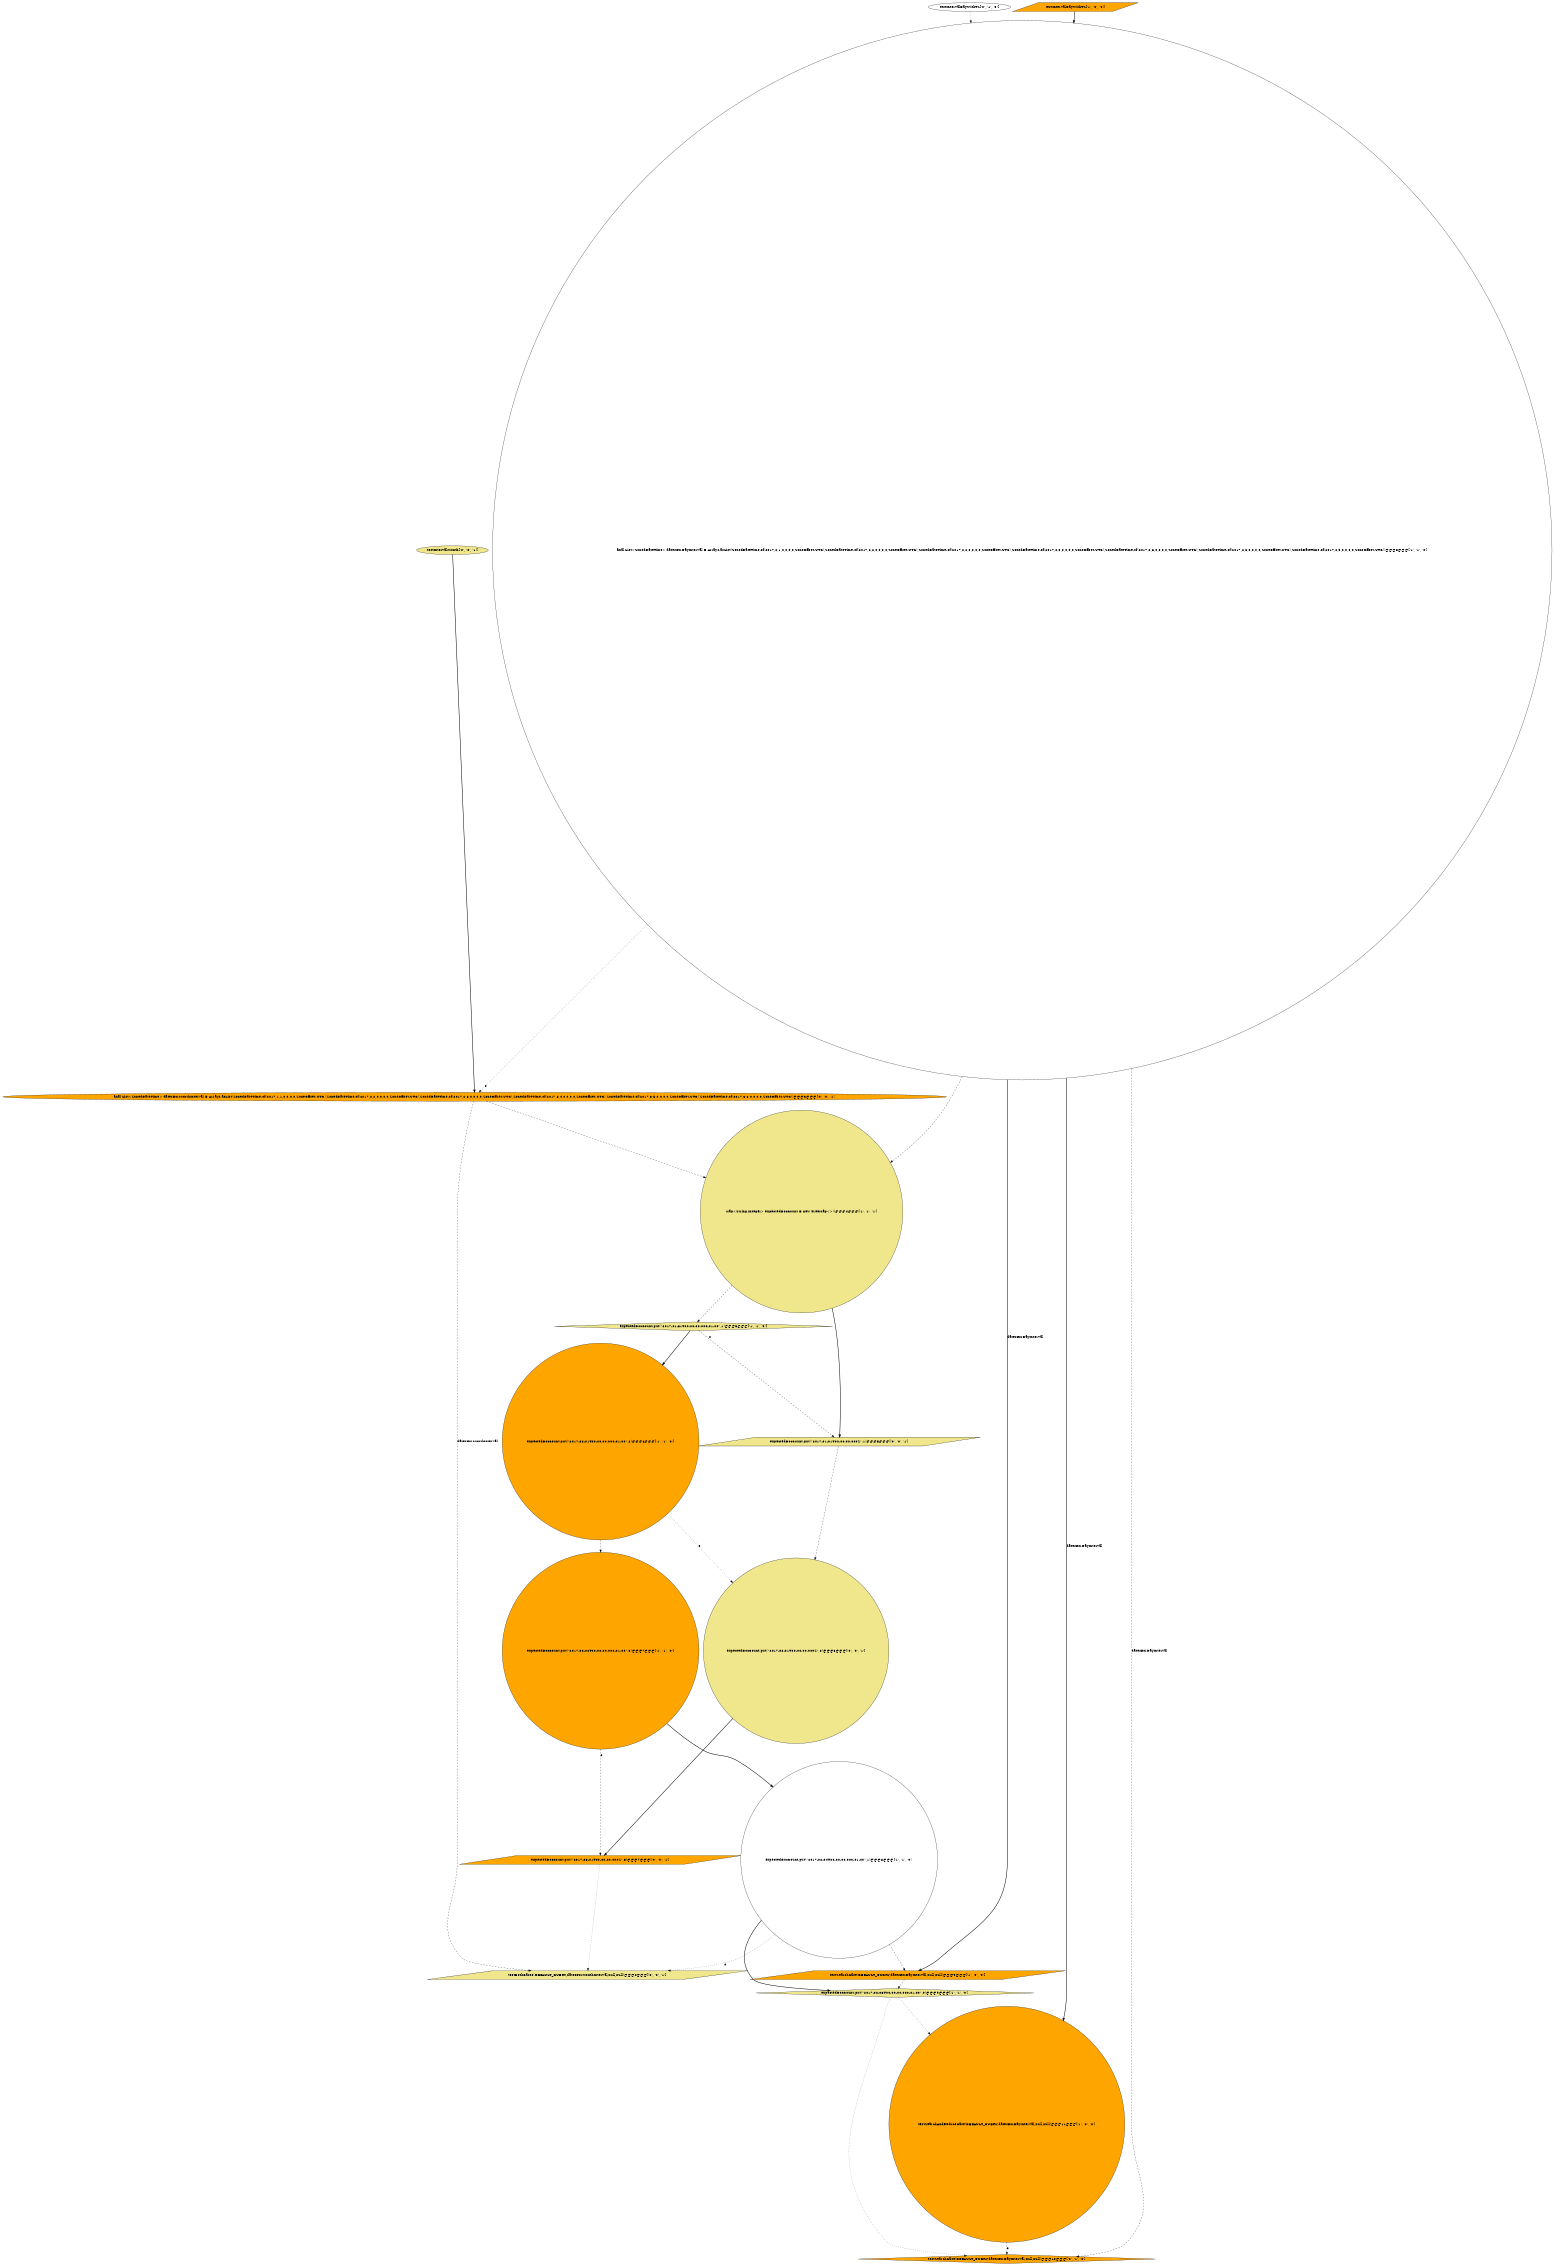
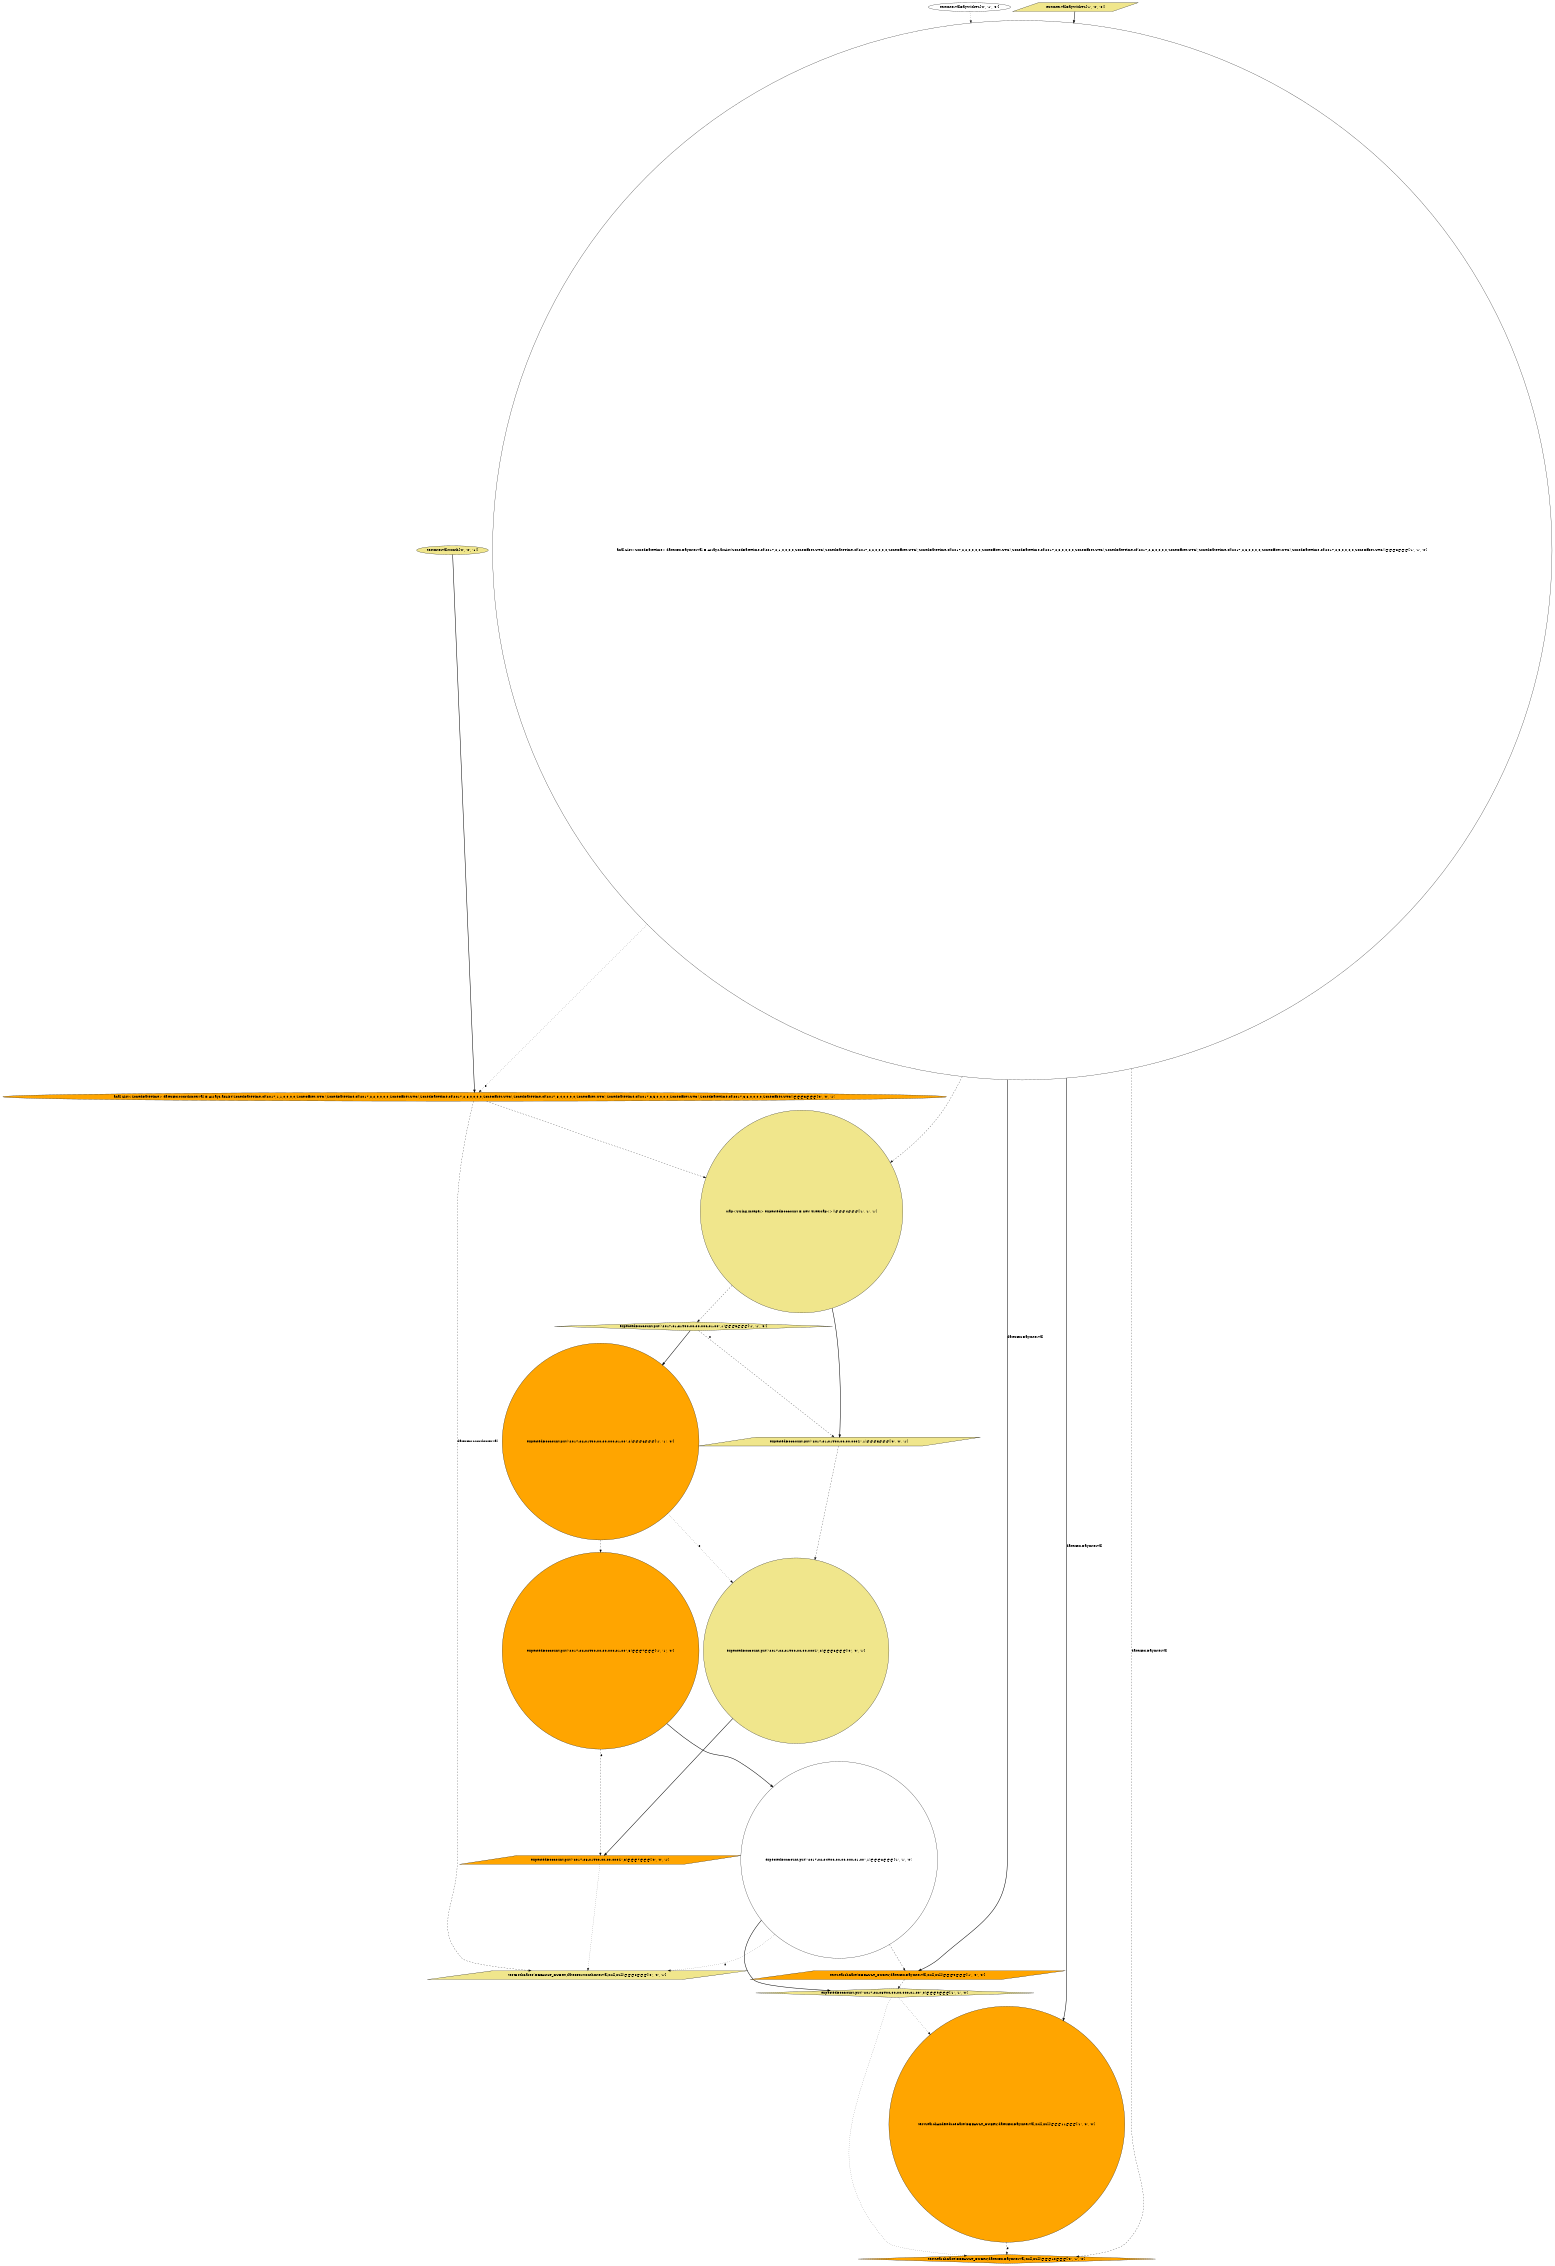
(1075, 7) -> (1075, 7)
